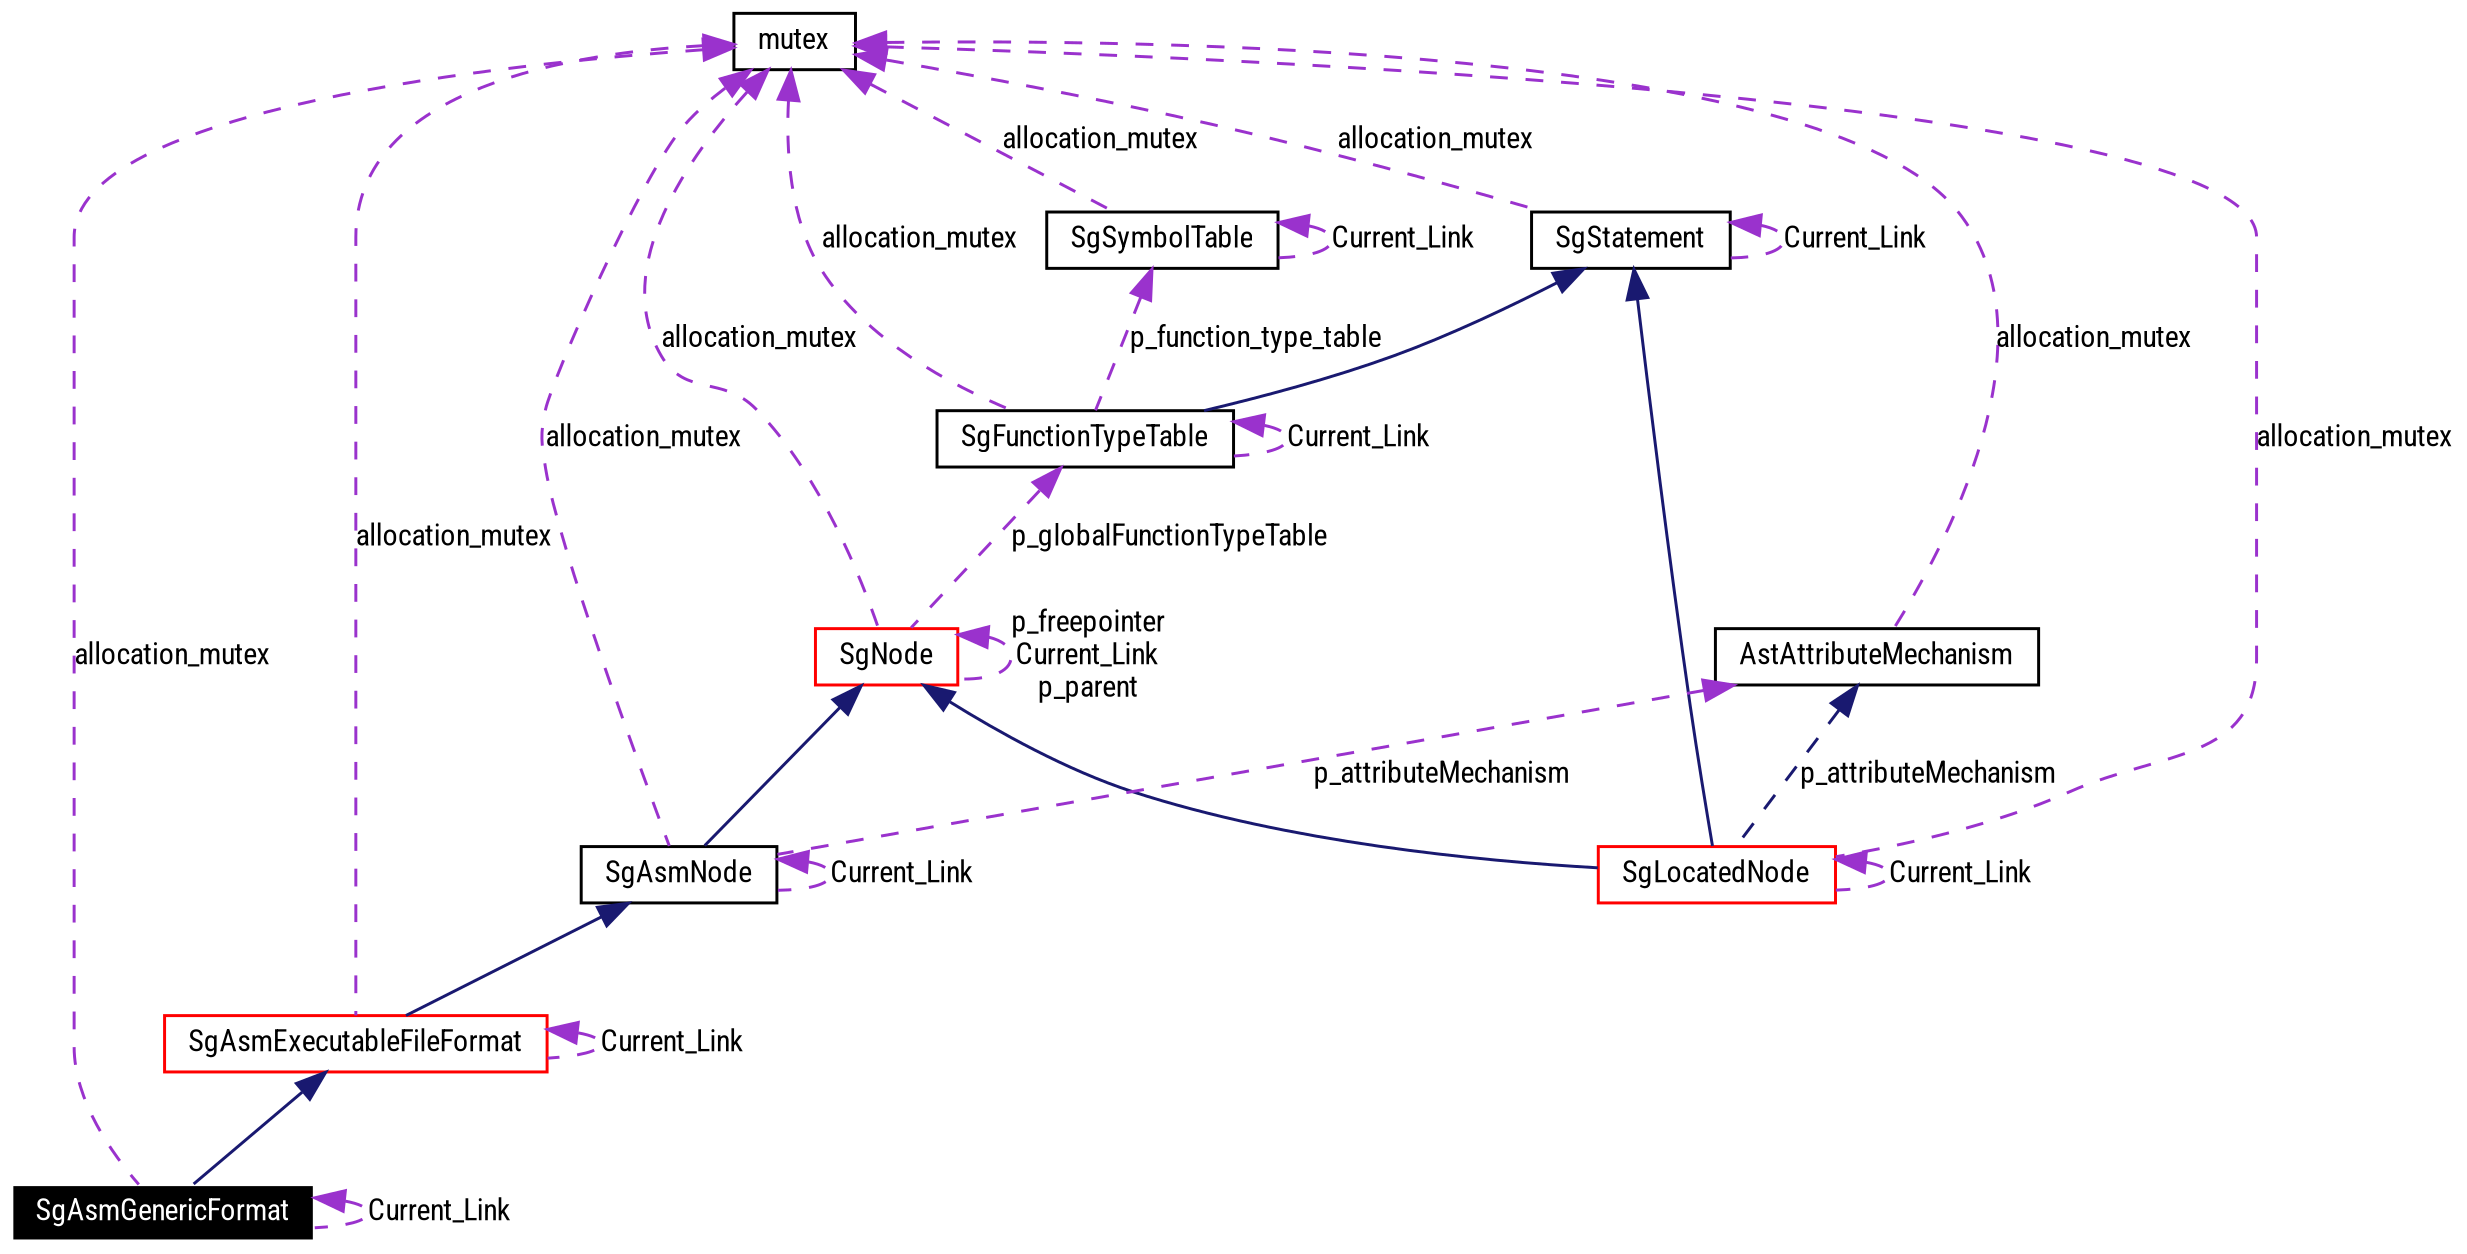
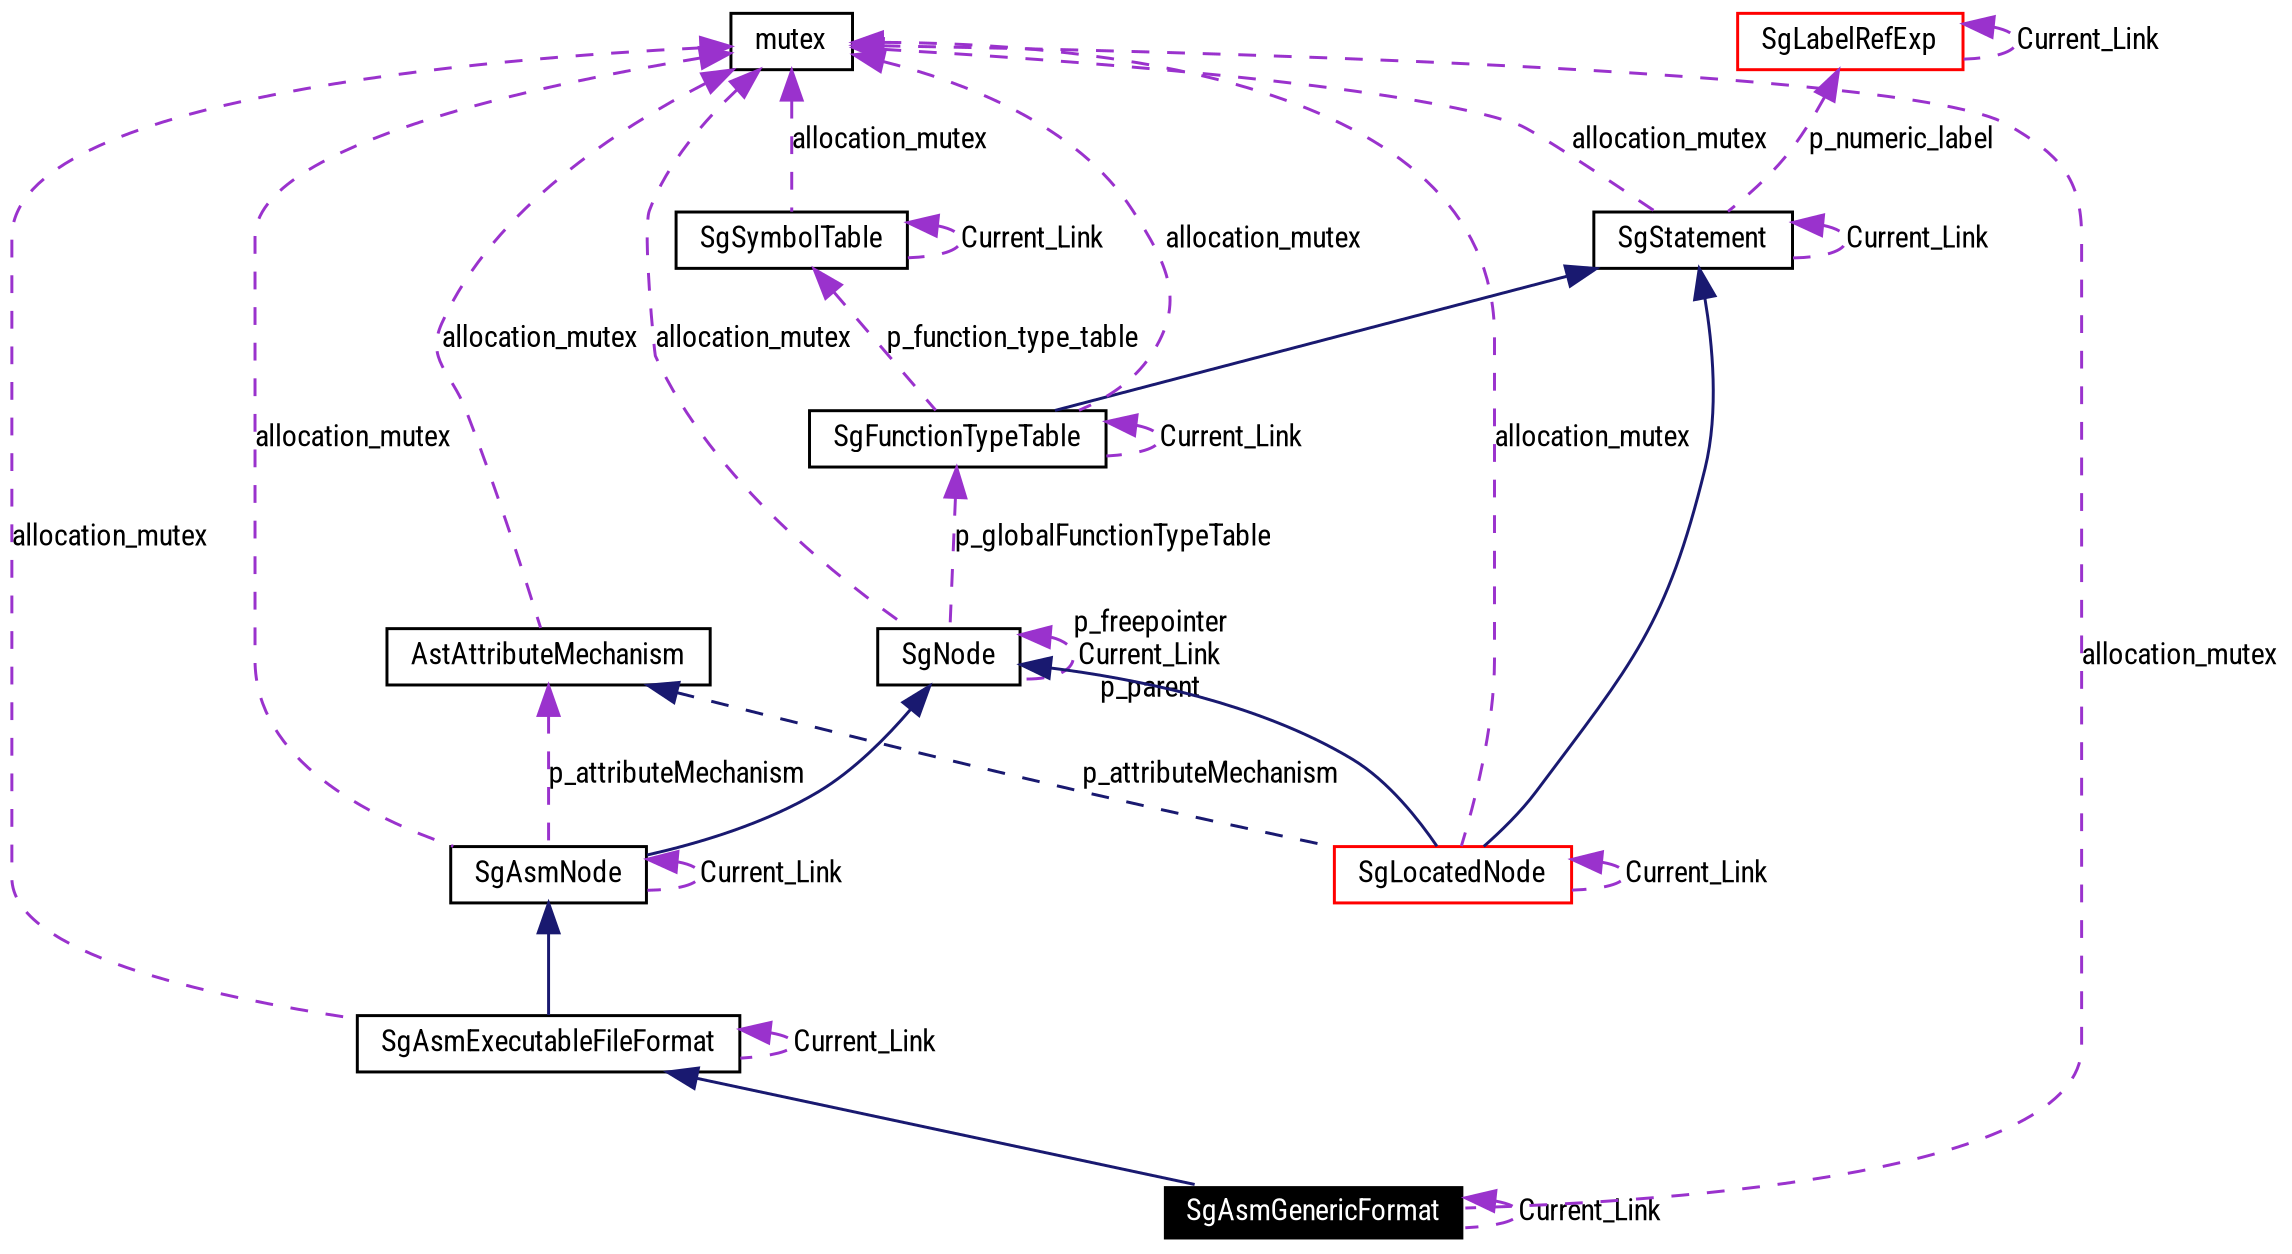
none -> (1850, 42)
(887, 657) -> (949, 657)
(356, 1044) -> (549, 1044)
